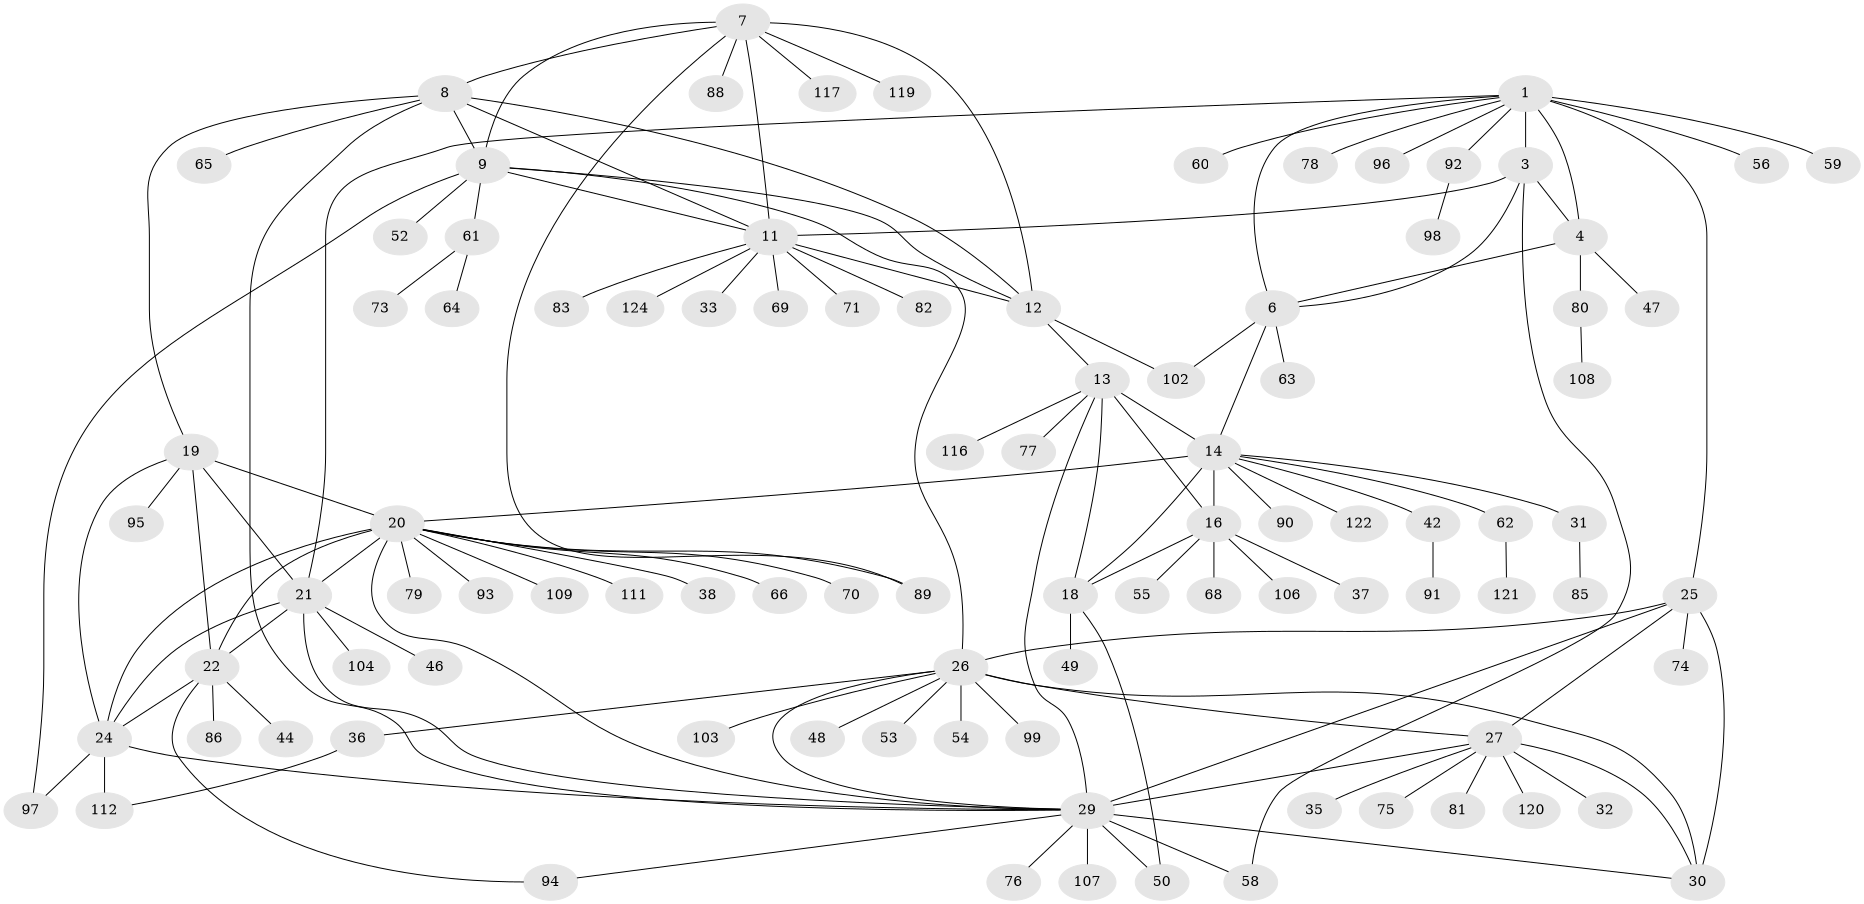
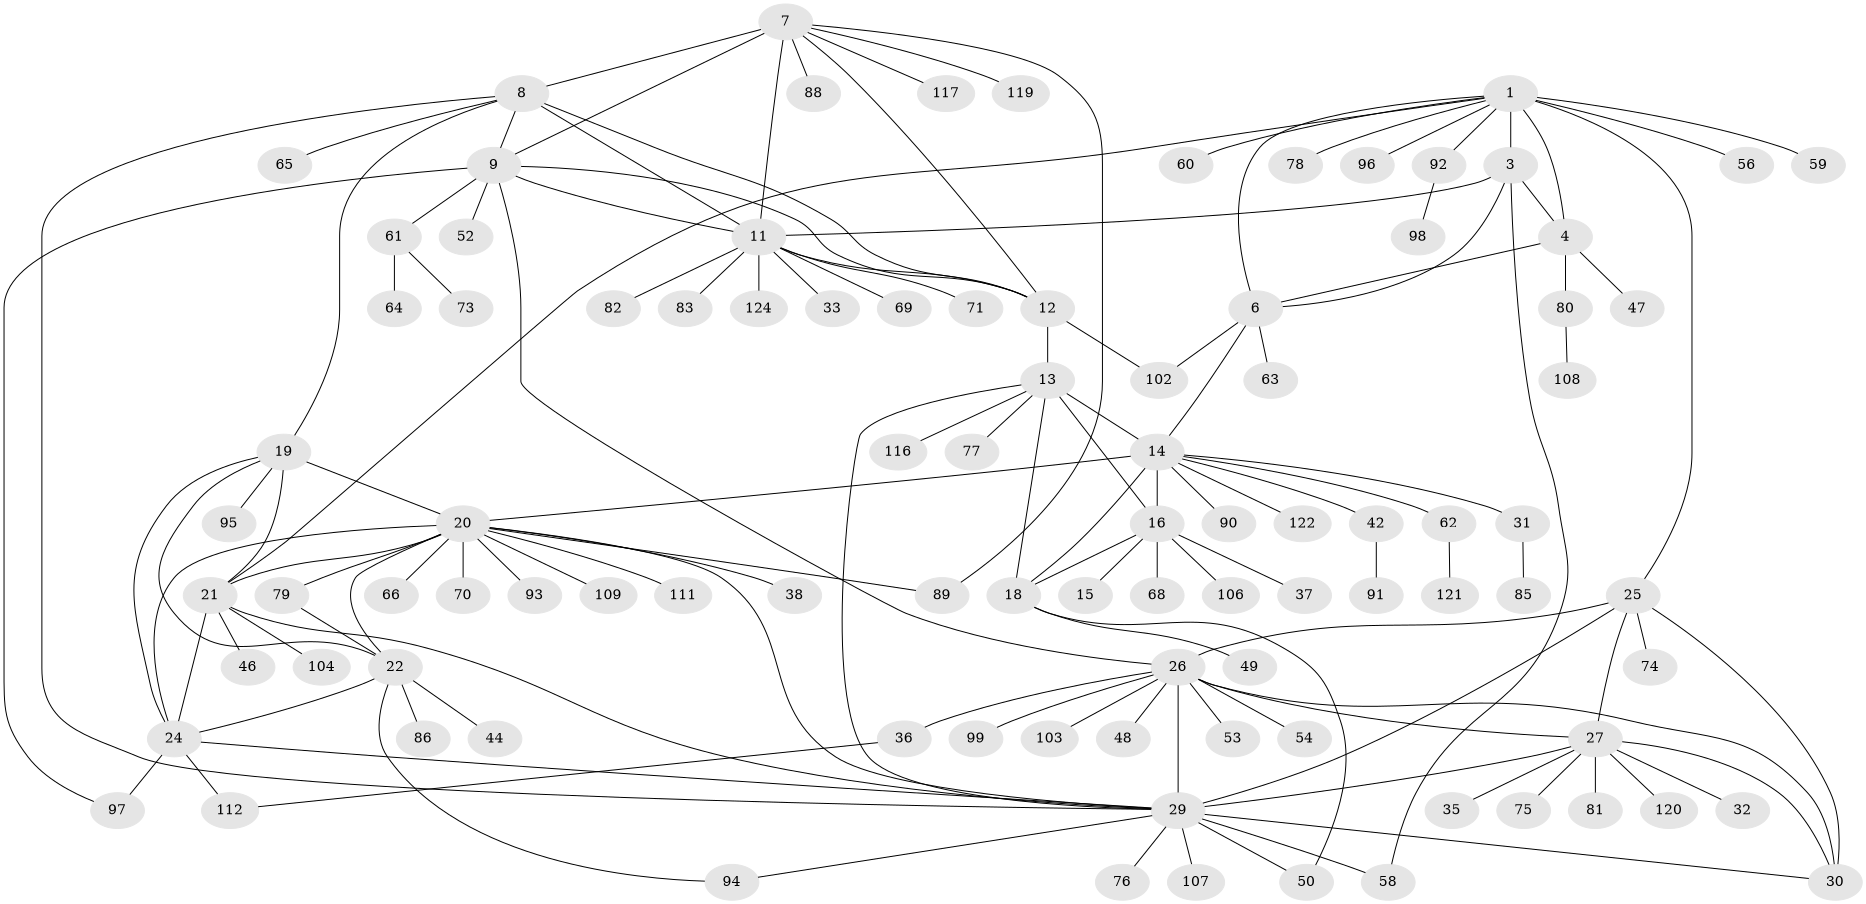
(1142, 596) -> (1086, 596)
(255, 634) -> (329, 626)
